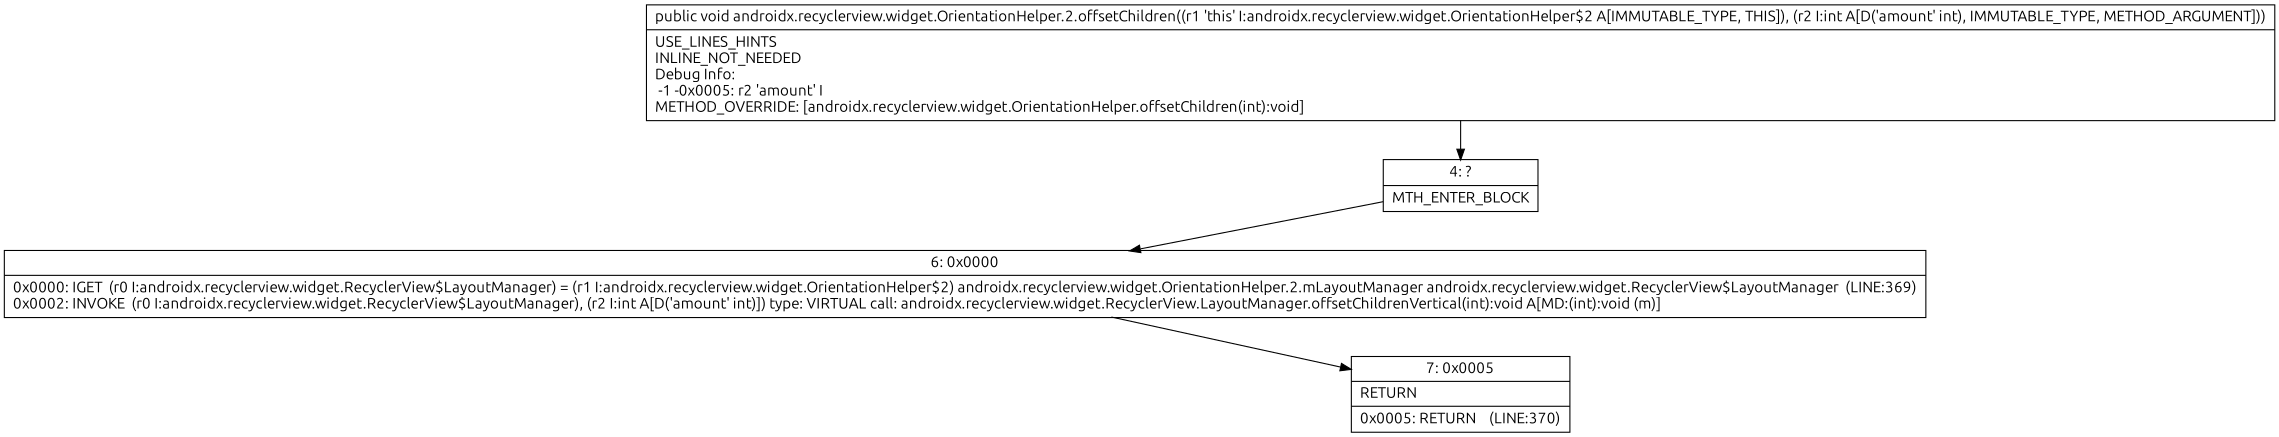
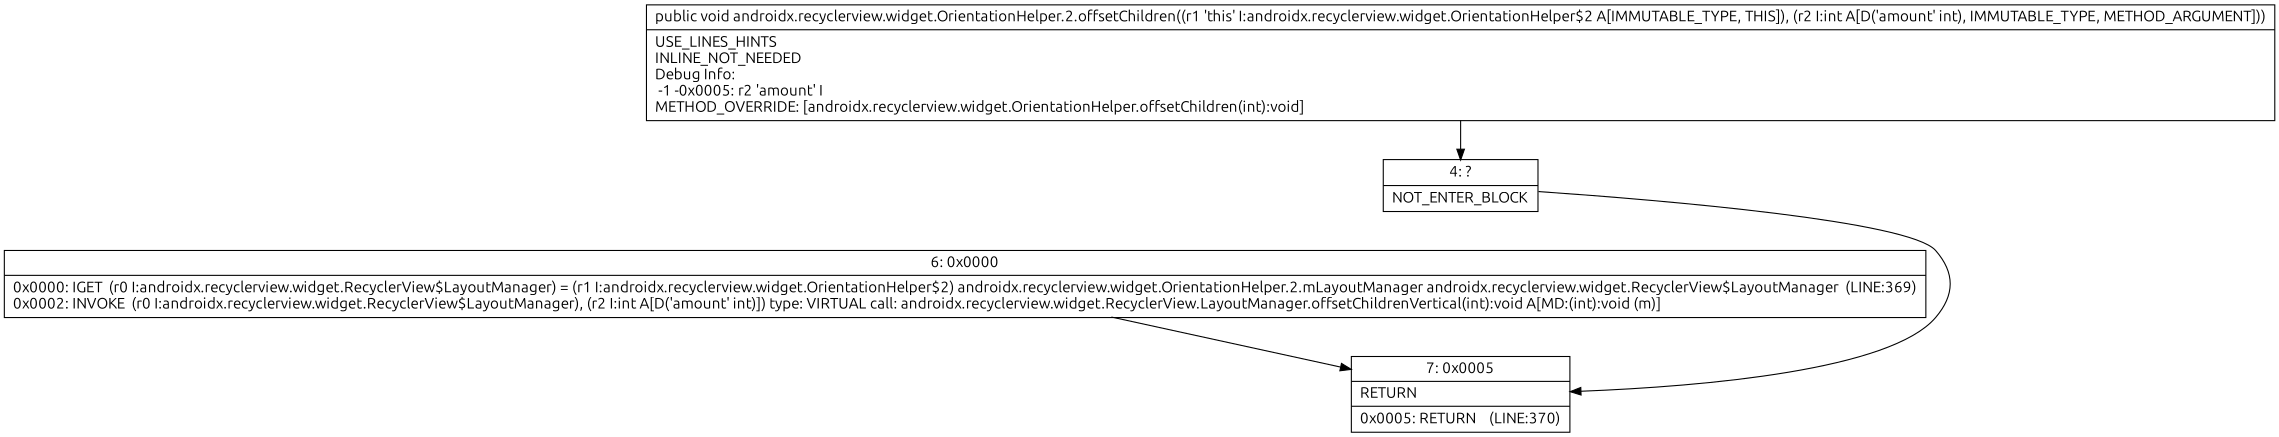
(1461, 198) -> (1460, 198)
(1262, 225) -> (1946, 267)
